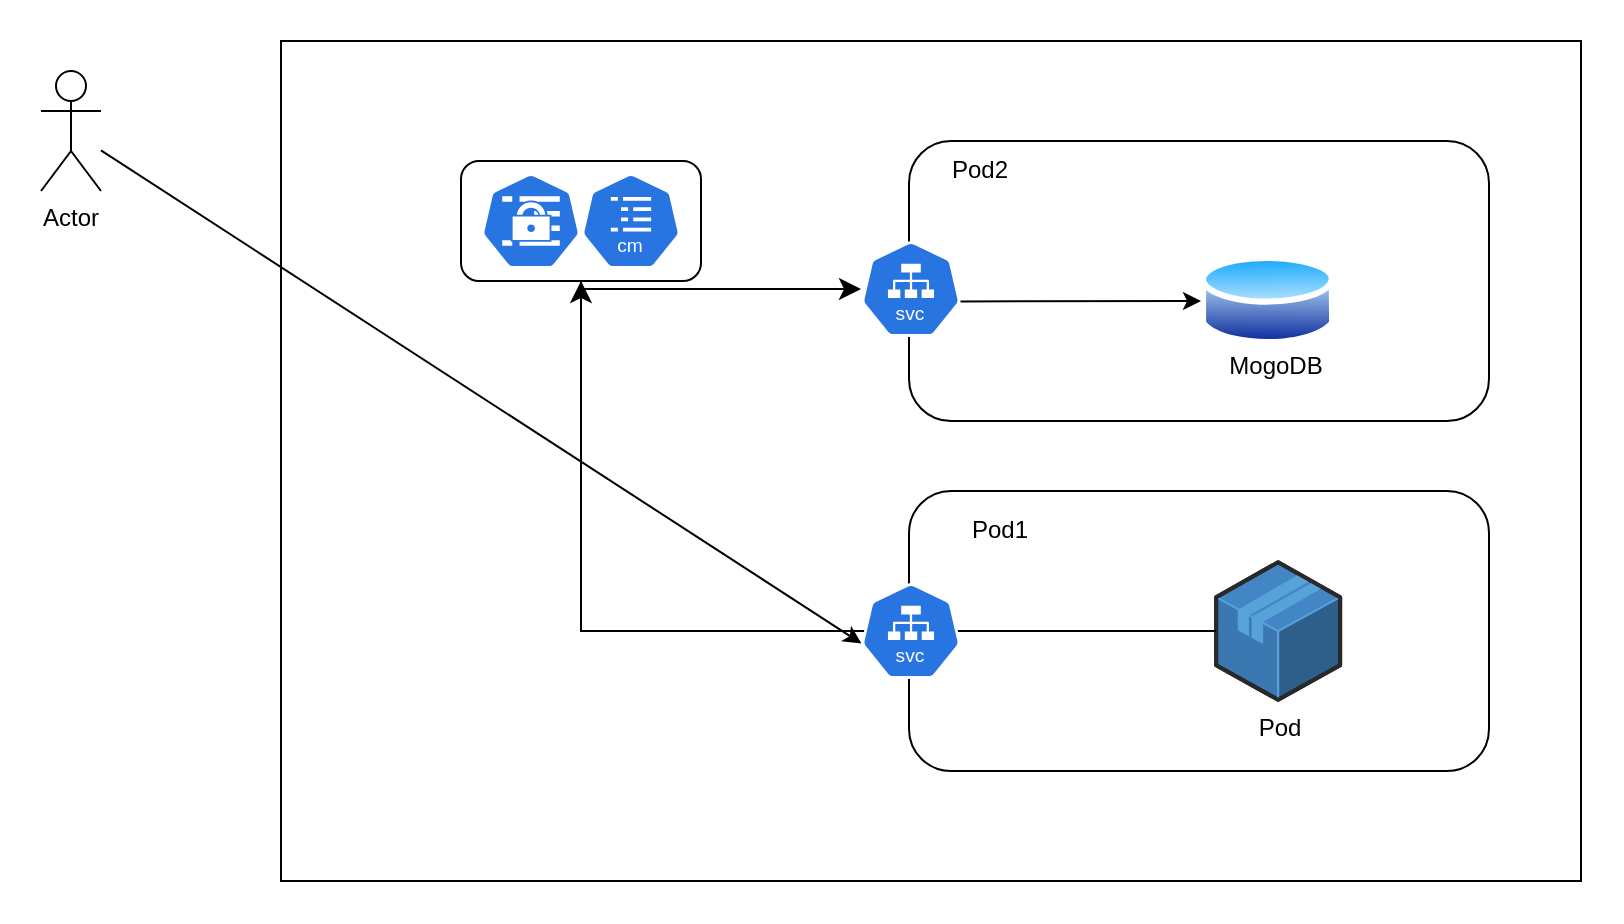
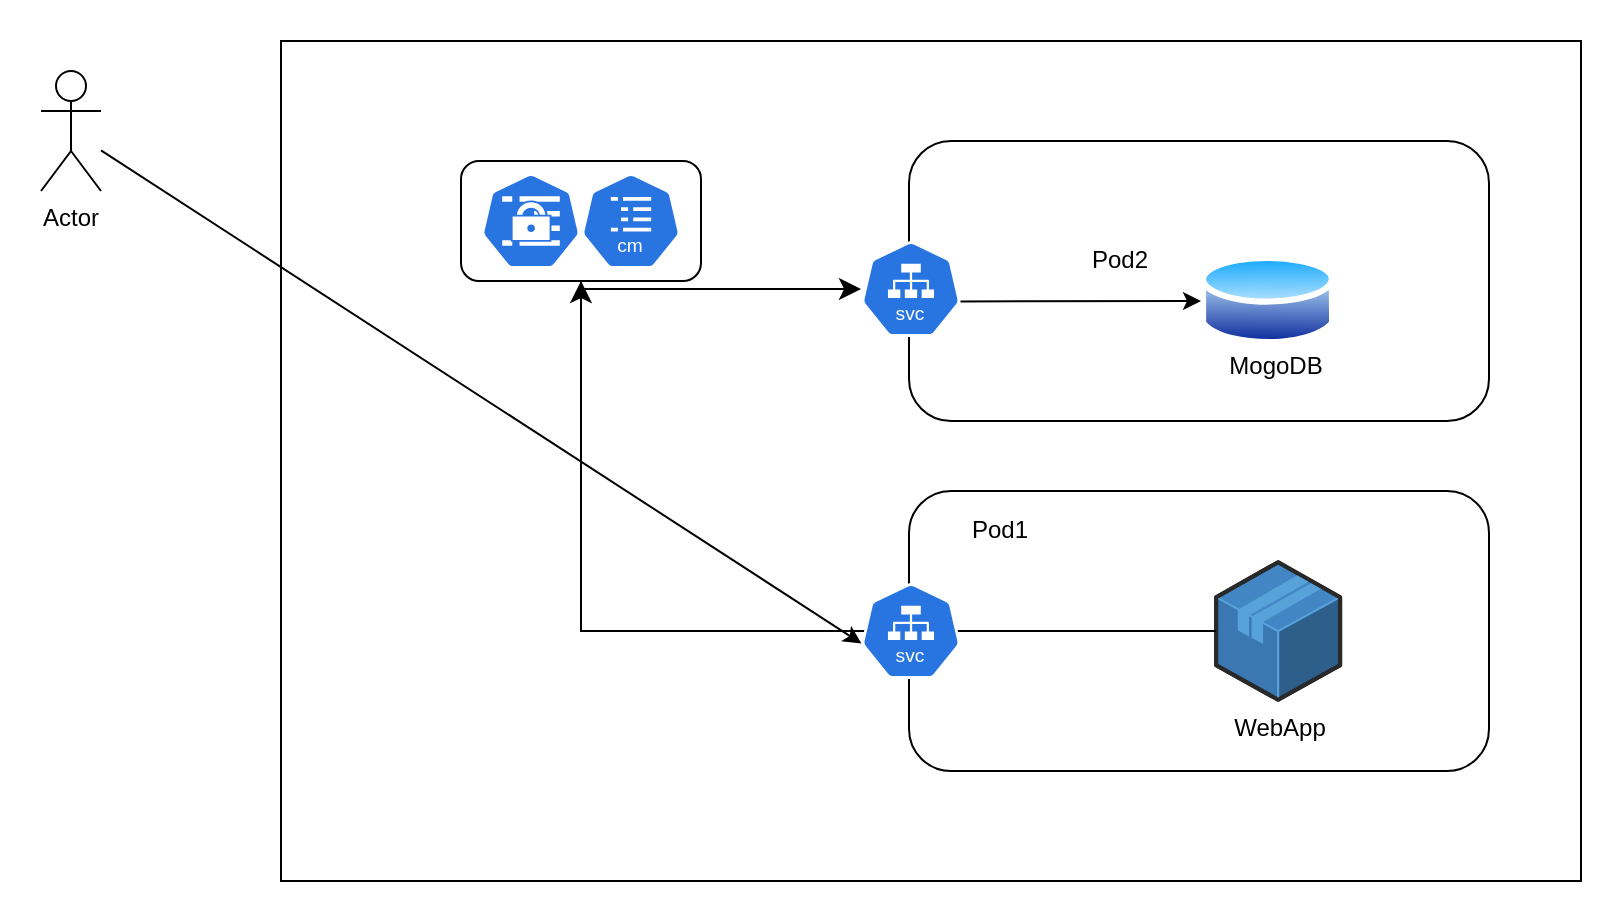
(981, 171) -> (1121, 261)
(1281, 729) -> (1281, 729)
